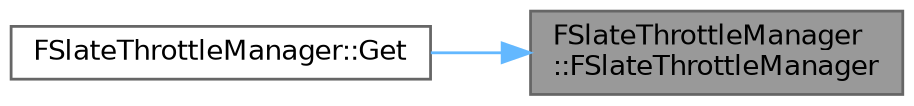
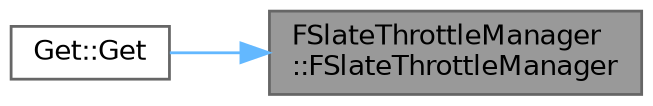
(221, 53) -> (90, 53)
